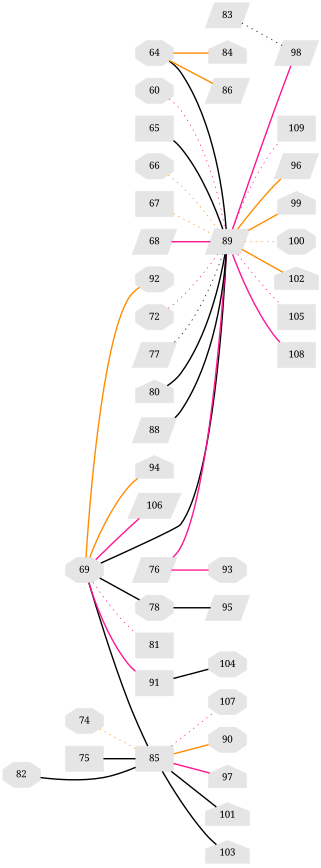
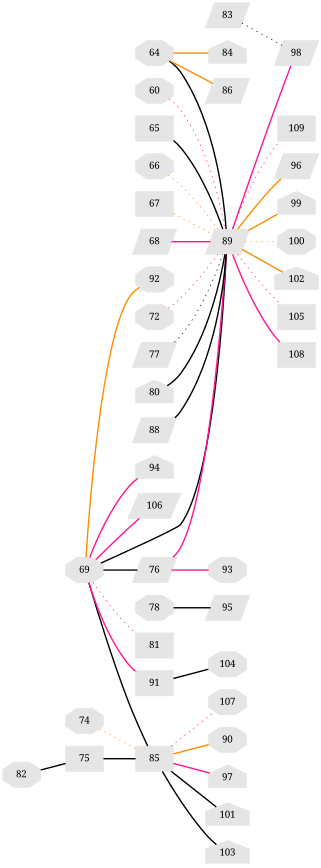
(109, 515) -> (109, 515)
(120, 589) -> (120, 570)
(89, 779) -> (53, 767)
